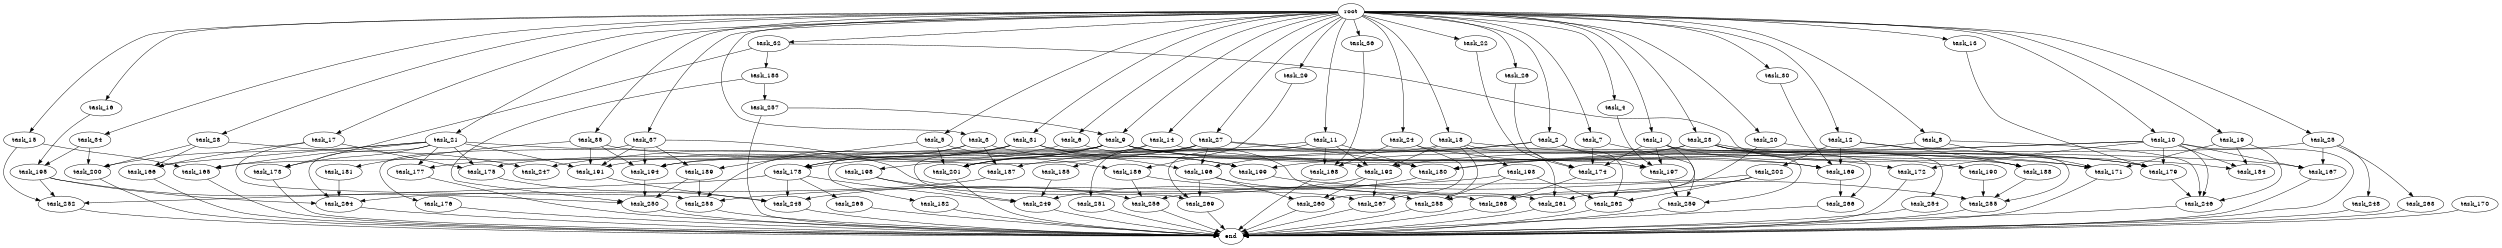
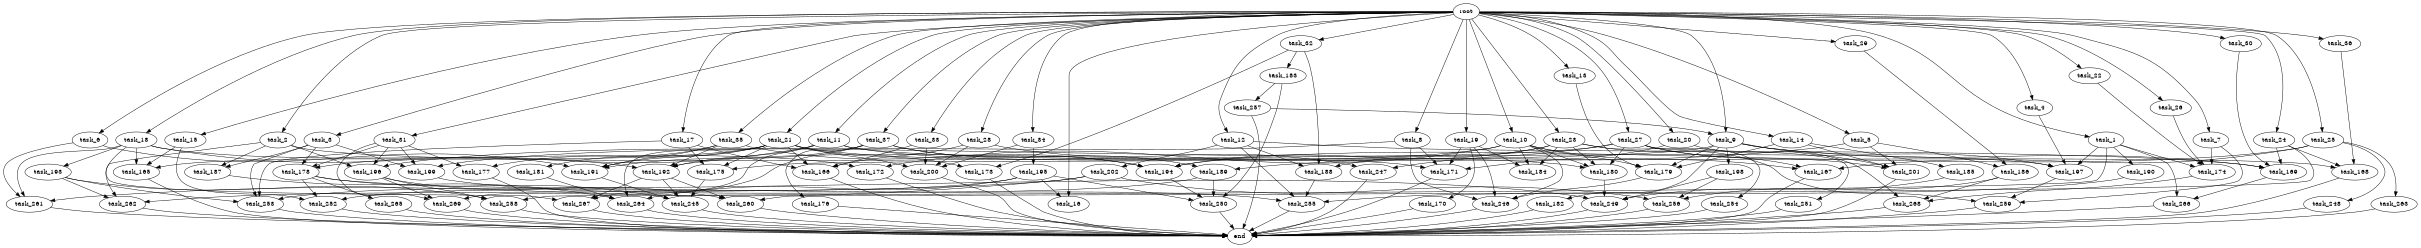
(63, 135) -> (1049, 187)
none -> (927, 140)
none -> (1473, 176)
(2224, 215) -> (1323, 215)
